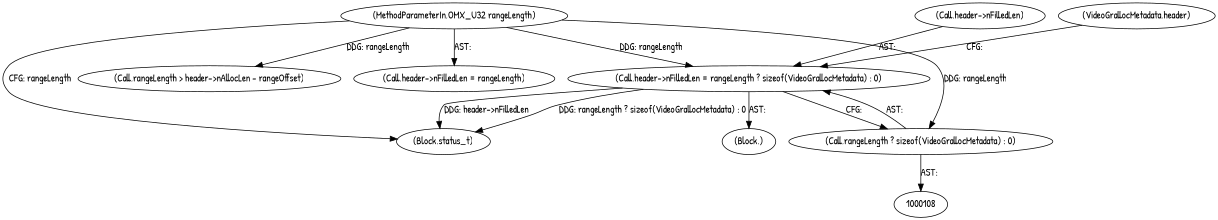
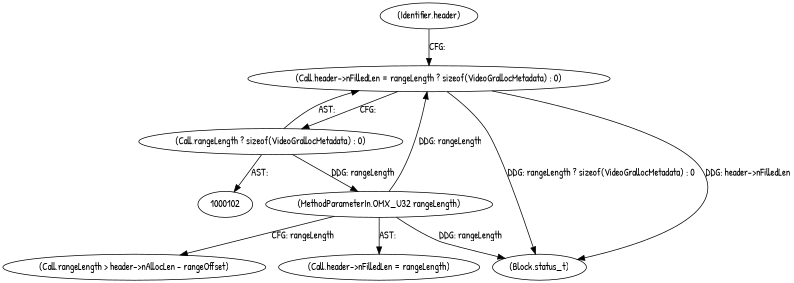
(980, 16) -> none
(1137, 16) -> (429, 16)
(781, 34) -> (322, 171)
(378, 47) -> (303, 236)
(40, 79) -> (471, 236)
(749, 142) -> none
(921, 204) -> (225, 204)
